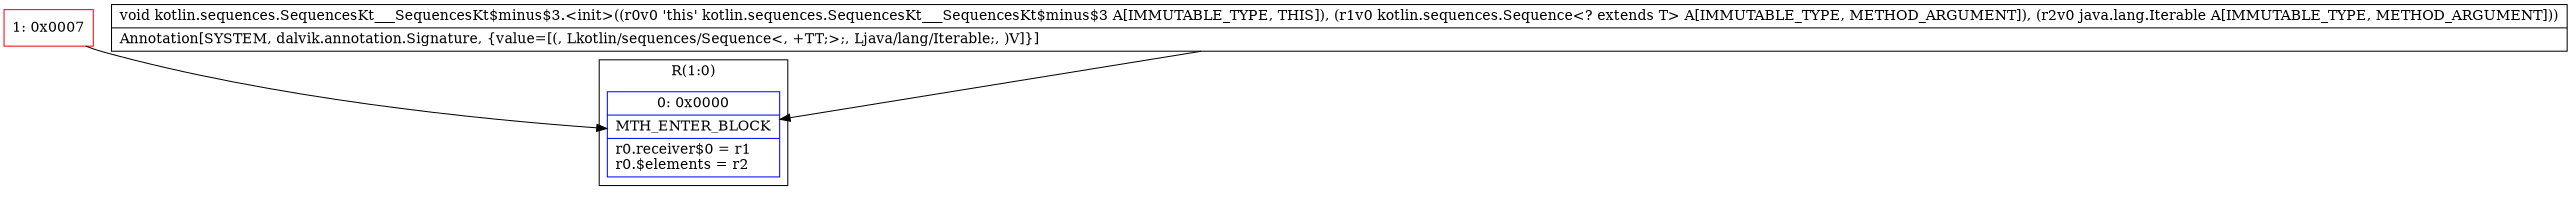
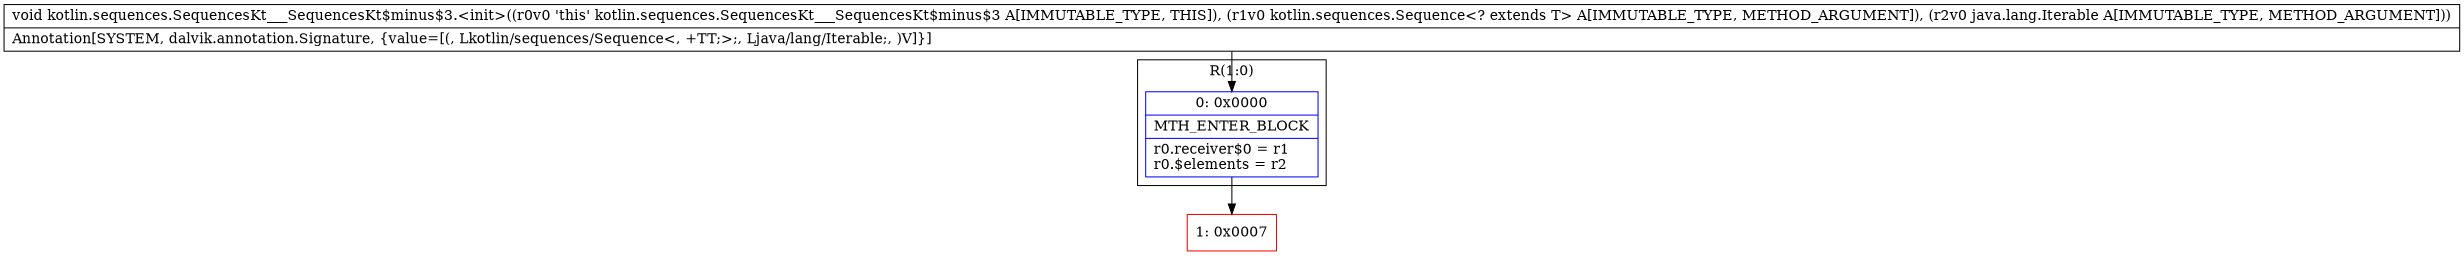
(339, 100) -> (1232, 192)
